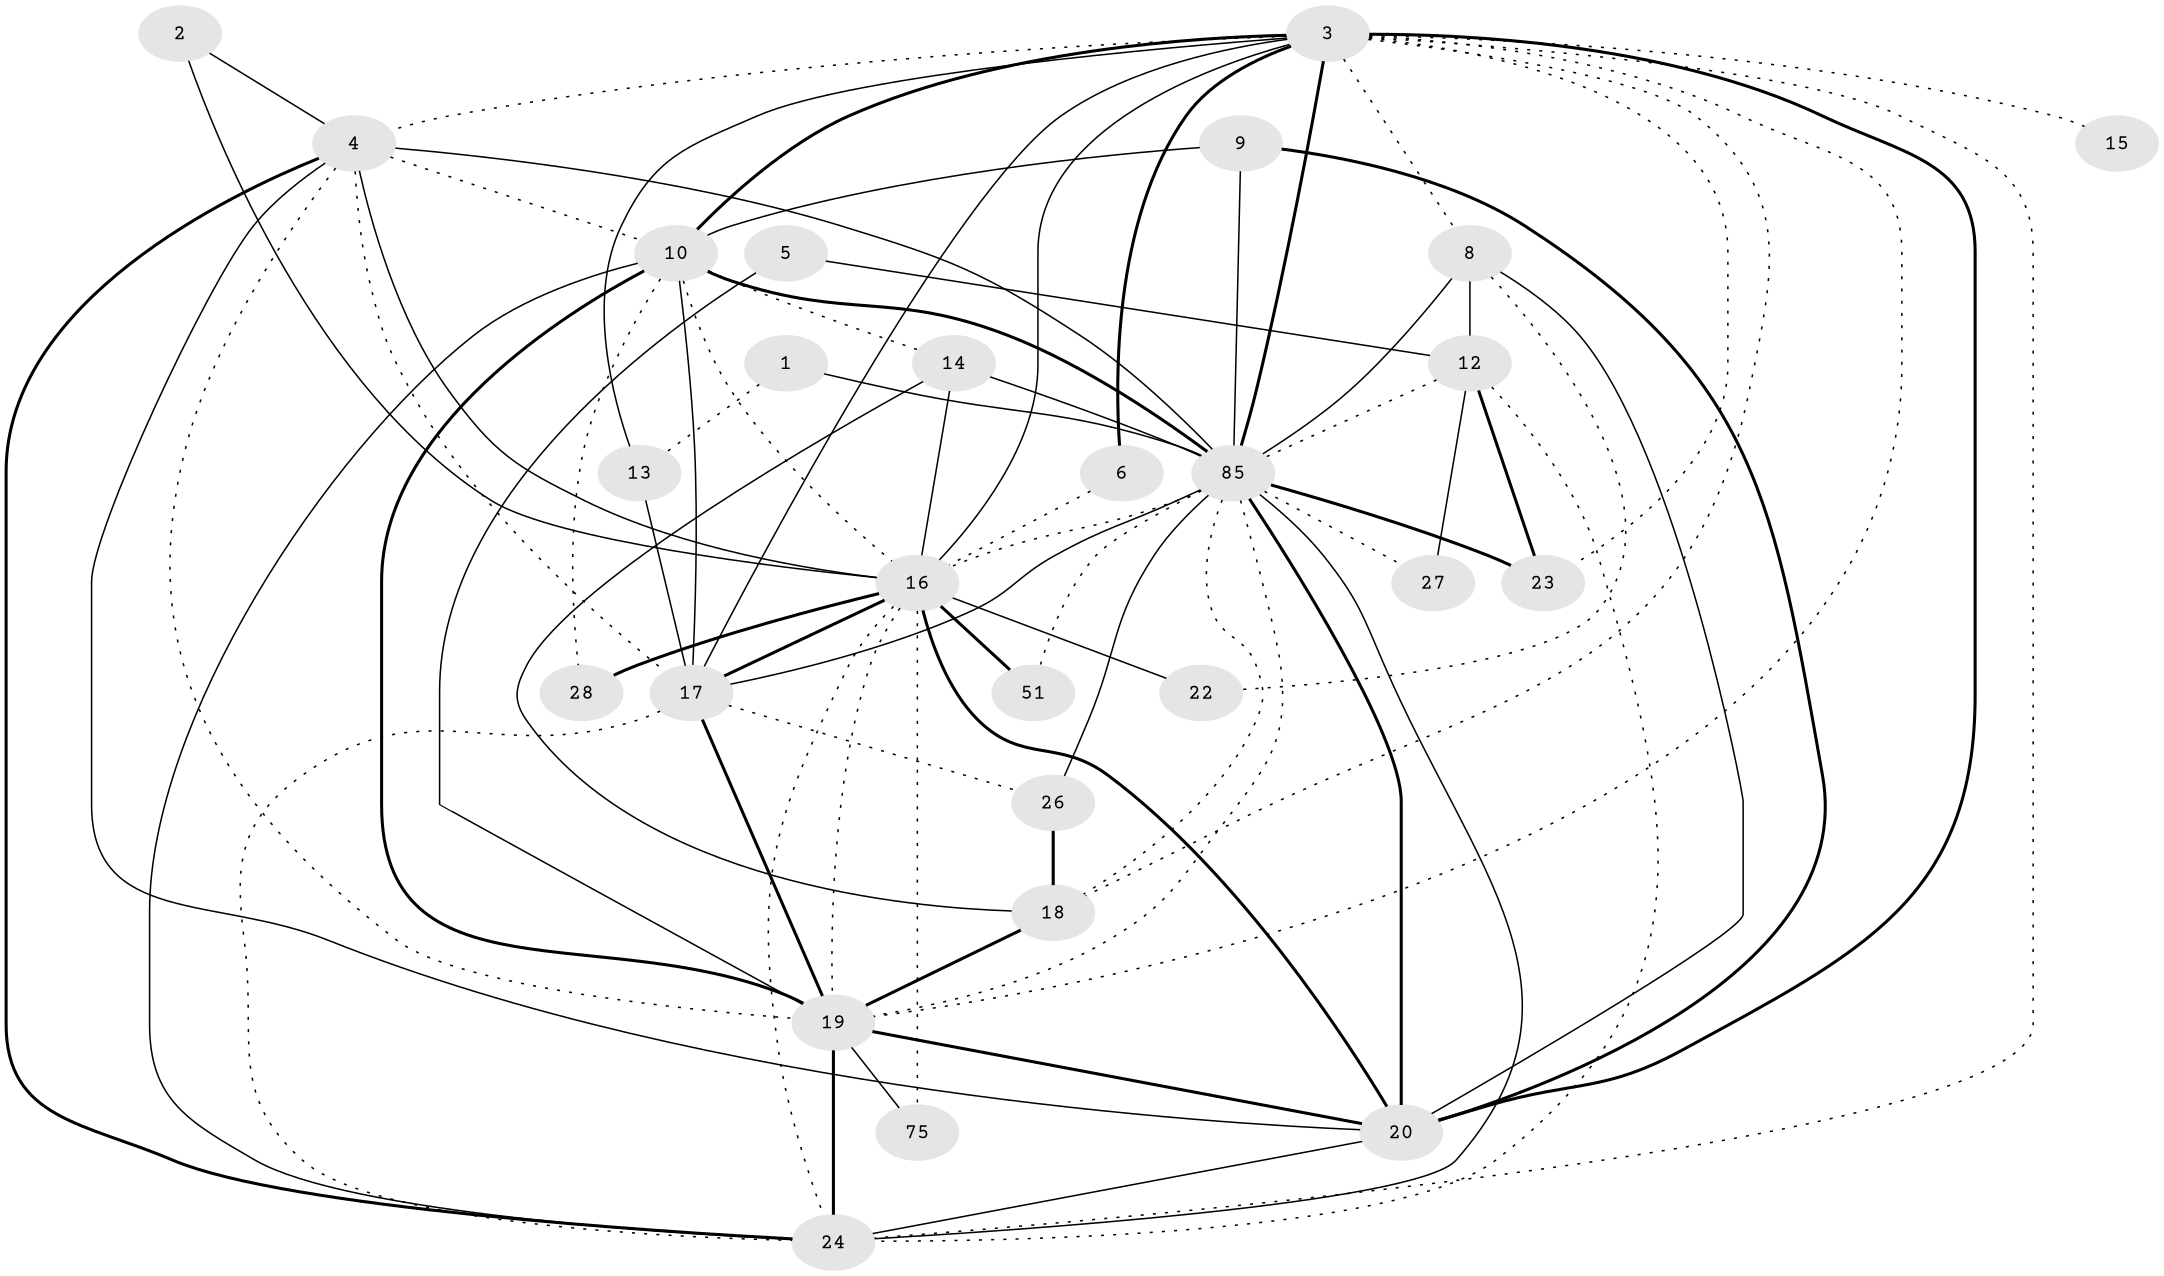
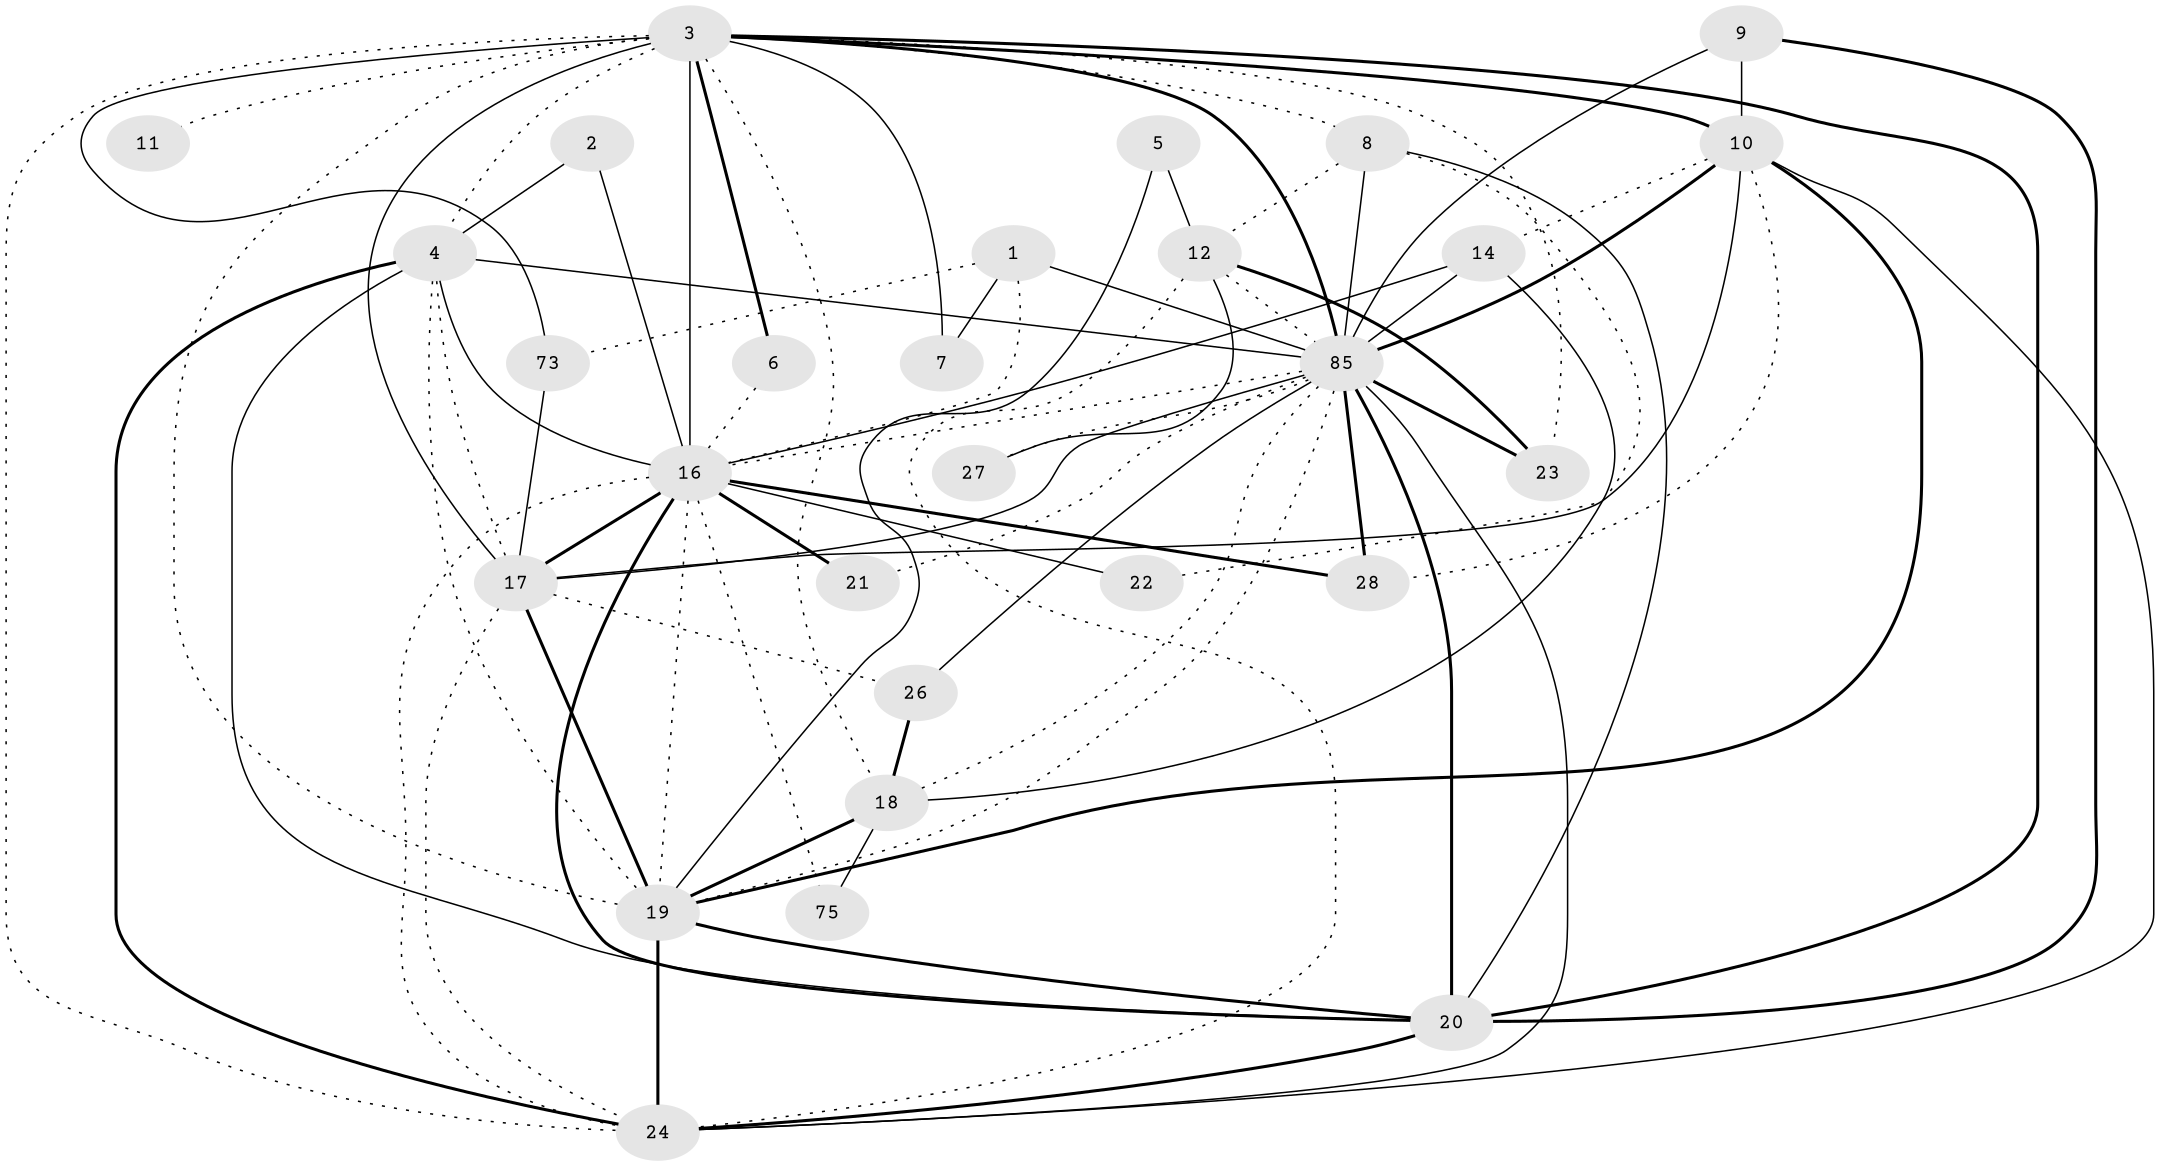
(2117, 143) -> (148, 143)
(515, 198) -> none
(1470, 308) -> (1292, 193)
none -> (942, 363)
(765, 437) -> (1001, 385)
(640, 473) -> (548, 363)
none -> (1355, 473)
(1033, 693) -> (858, 583)
(869, 1070) -> (863, 846)
(1117, 1188) -> (1059, 1095)
